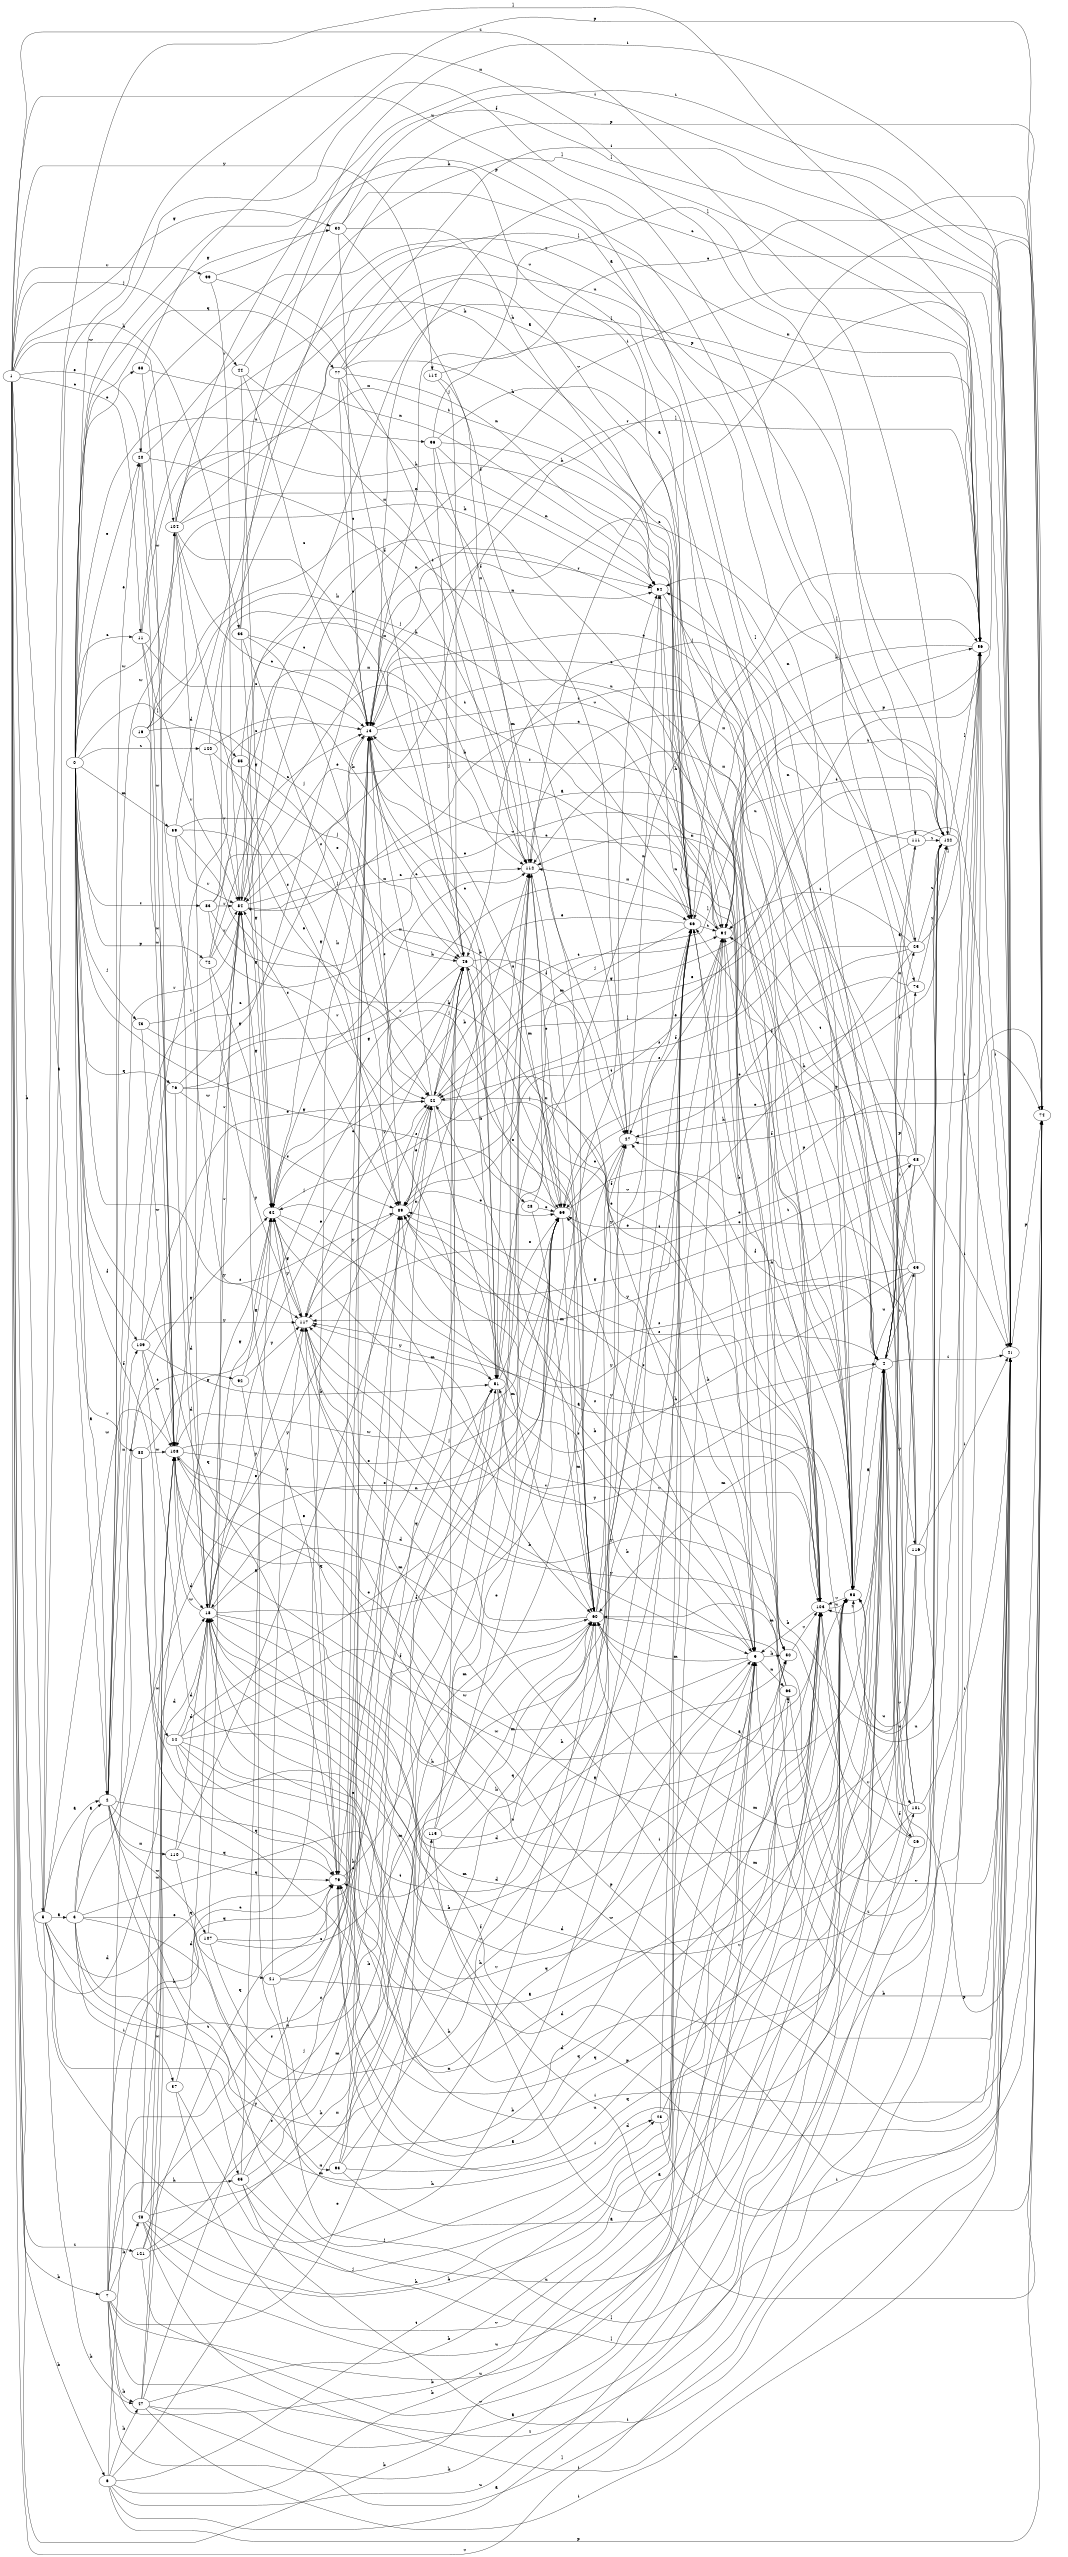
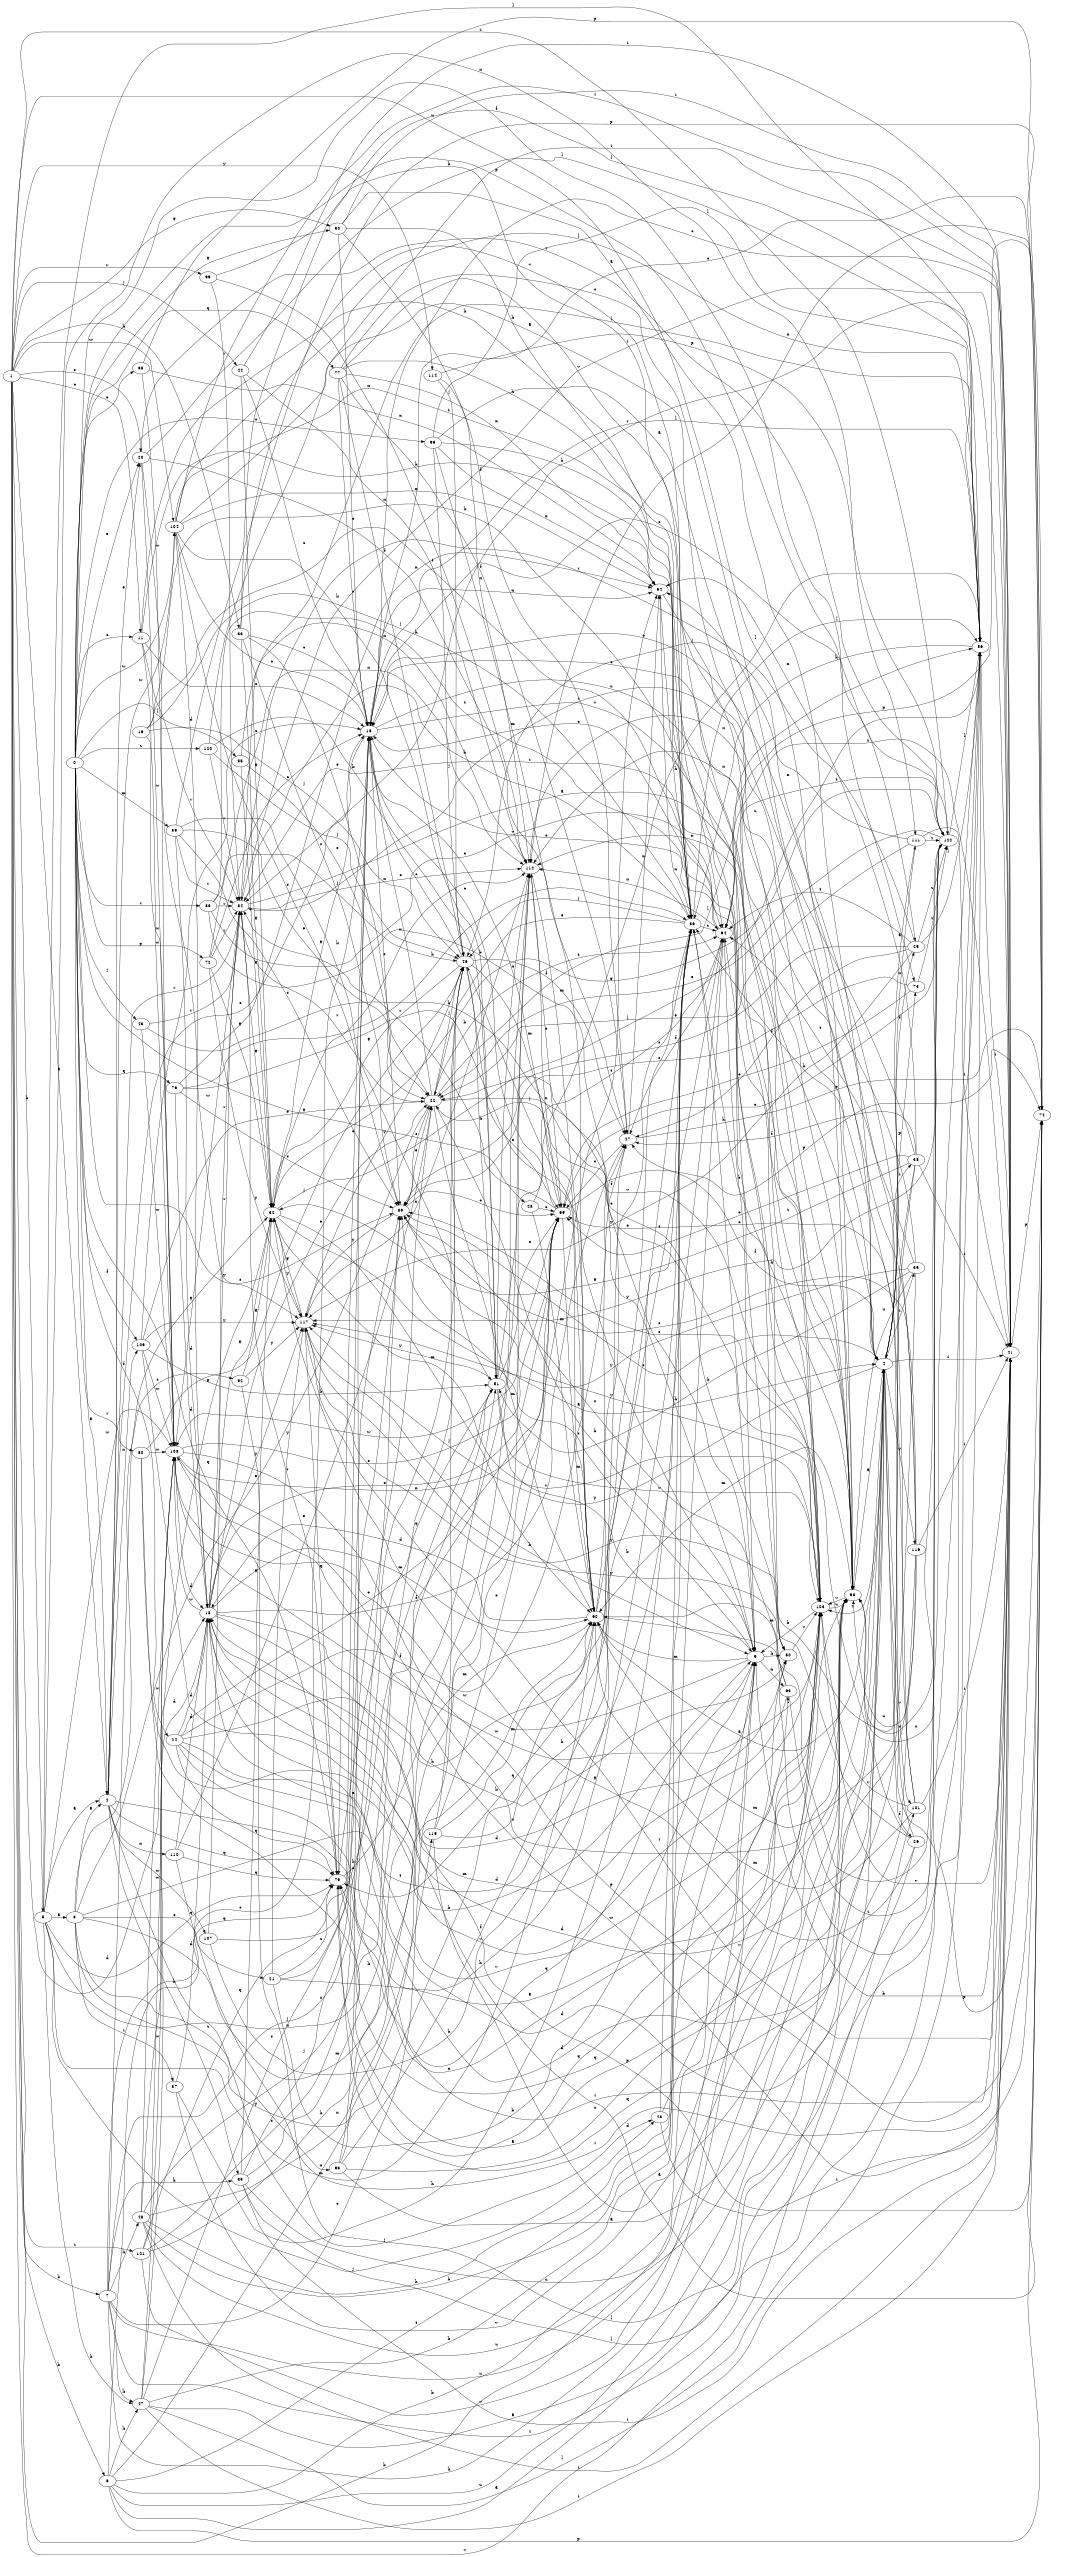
(539, 1126) -> (568, 900)
(421, 1820) -> none
(604, 2262) -> none
